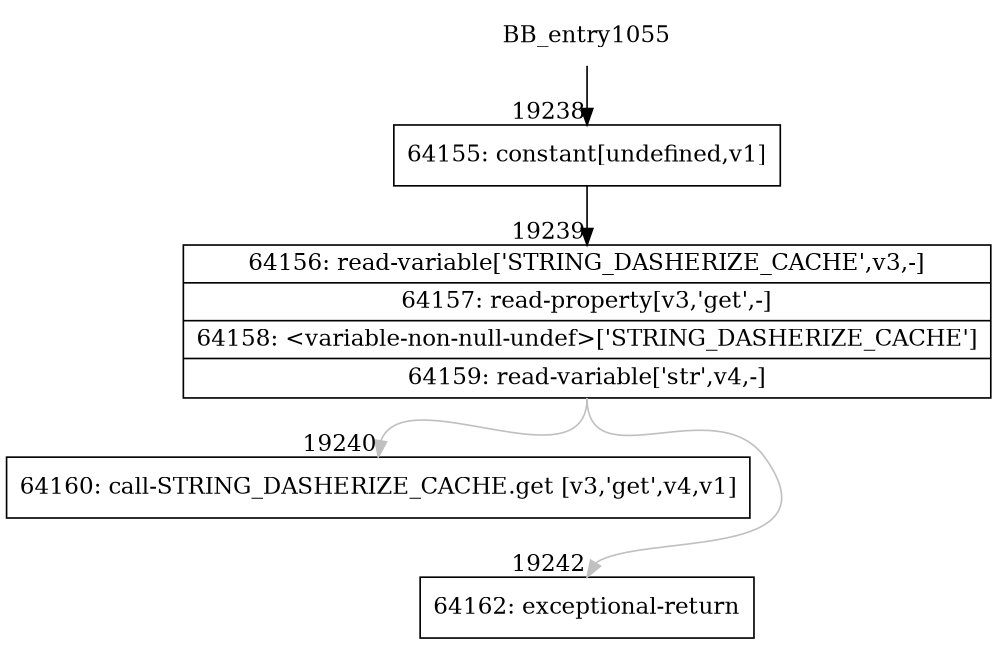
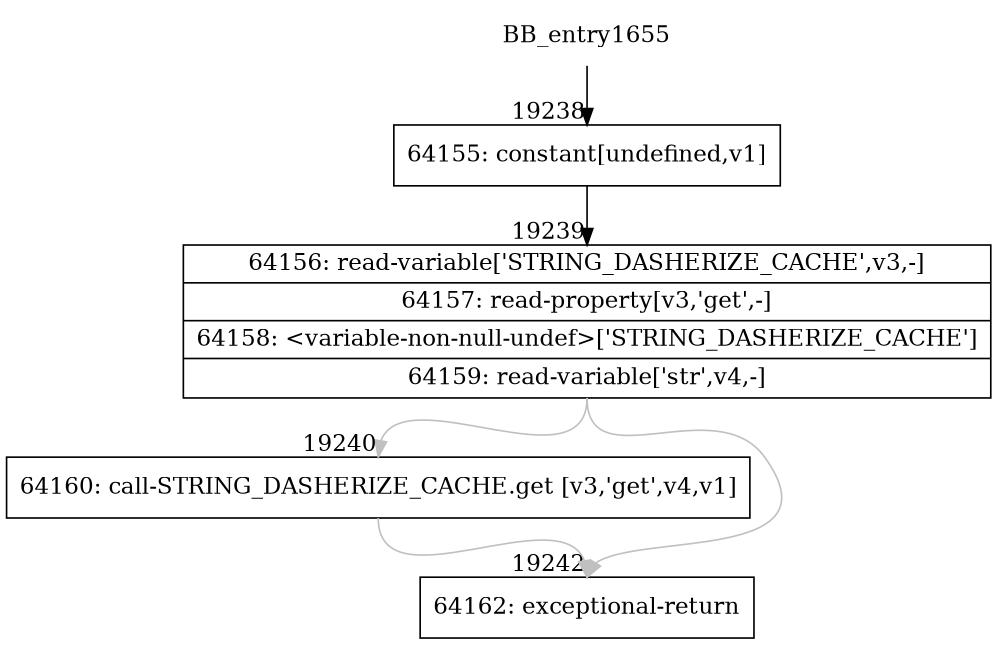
(587, 36) -> (587, 36)
none -> (475, 549)
